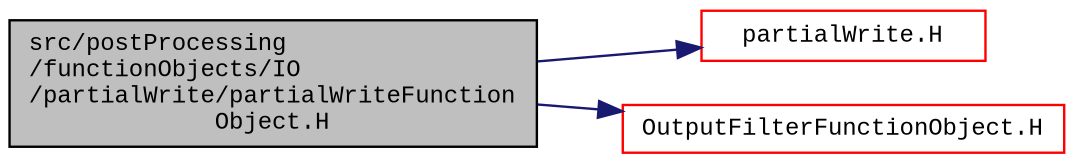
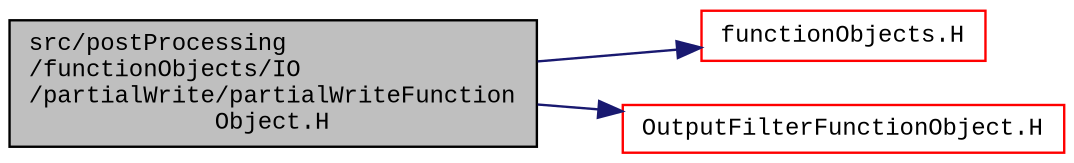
(843, 36) -> (843, 36)
